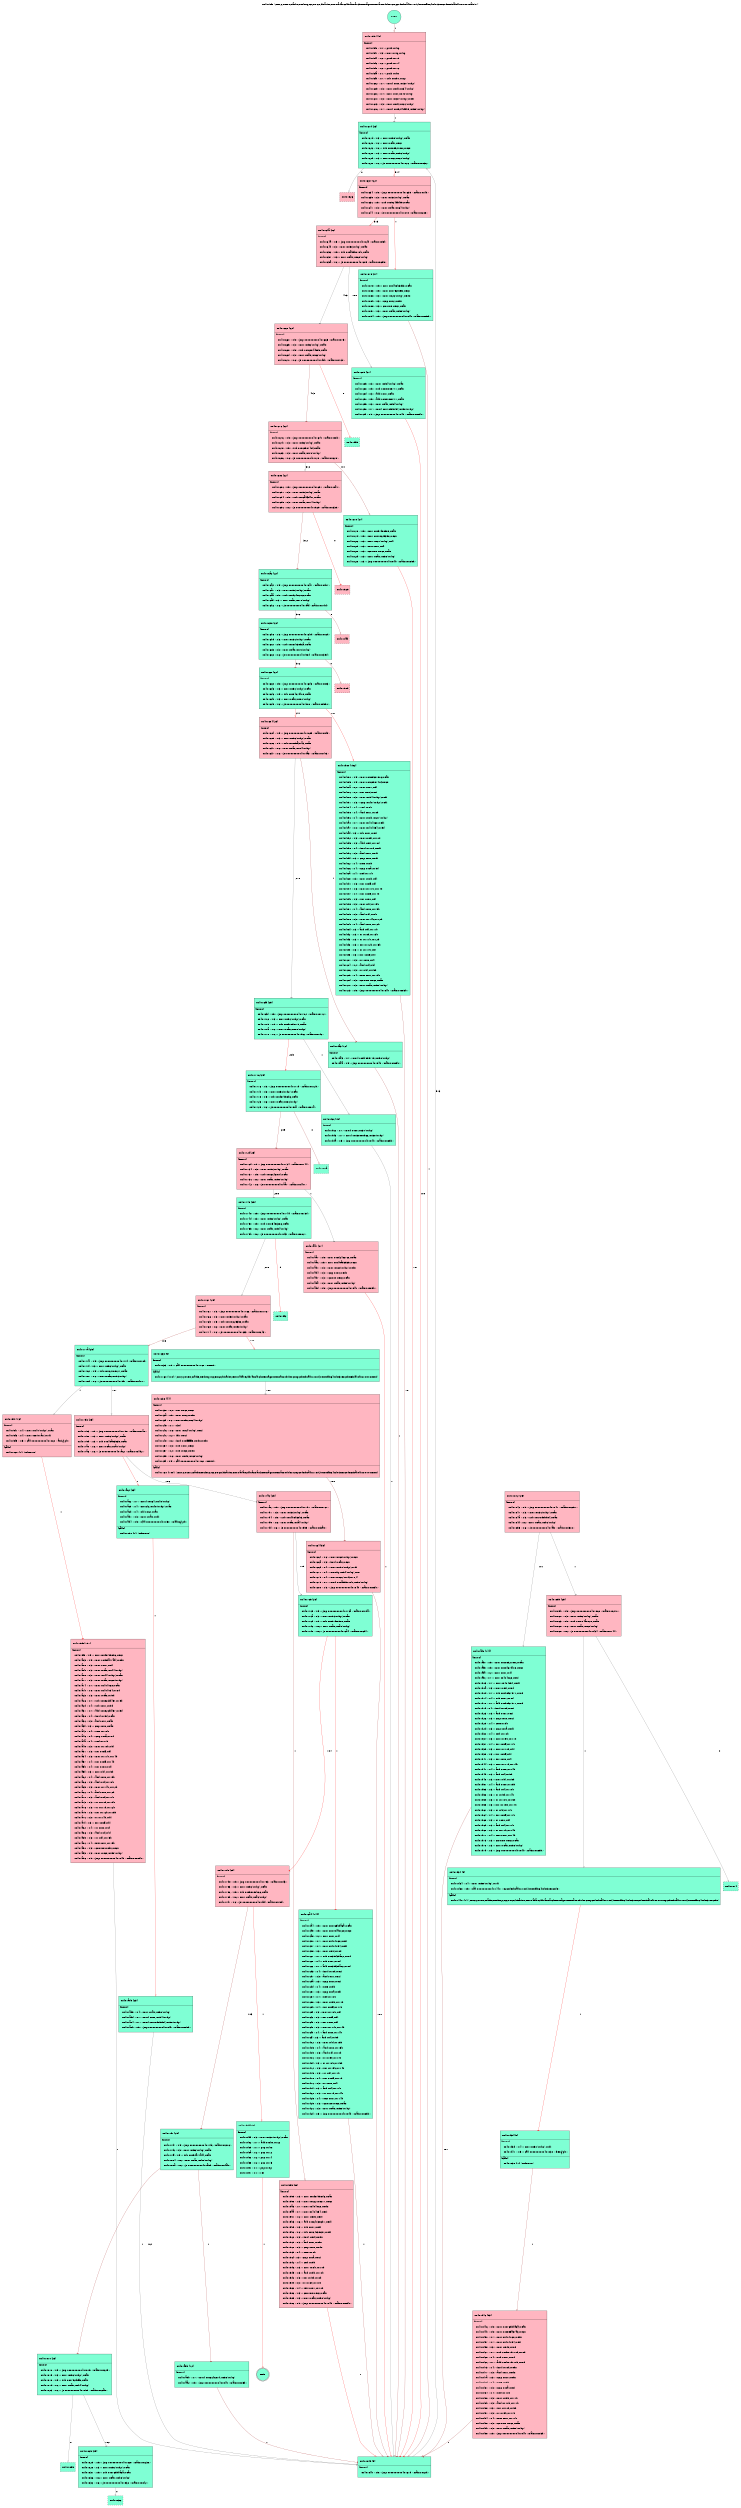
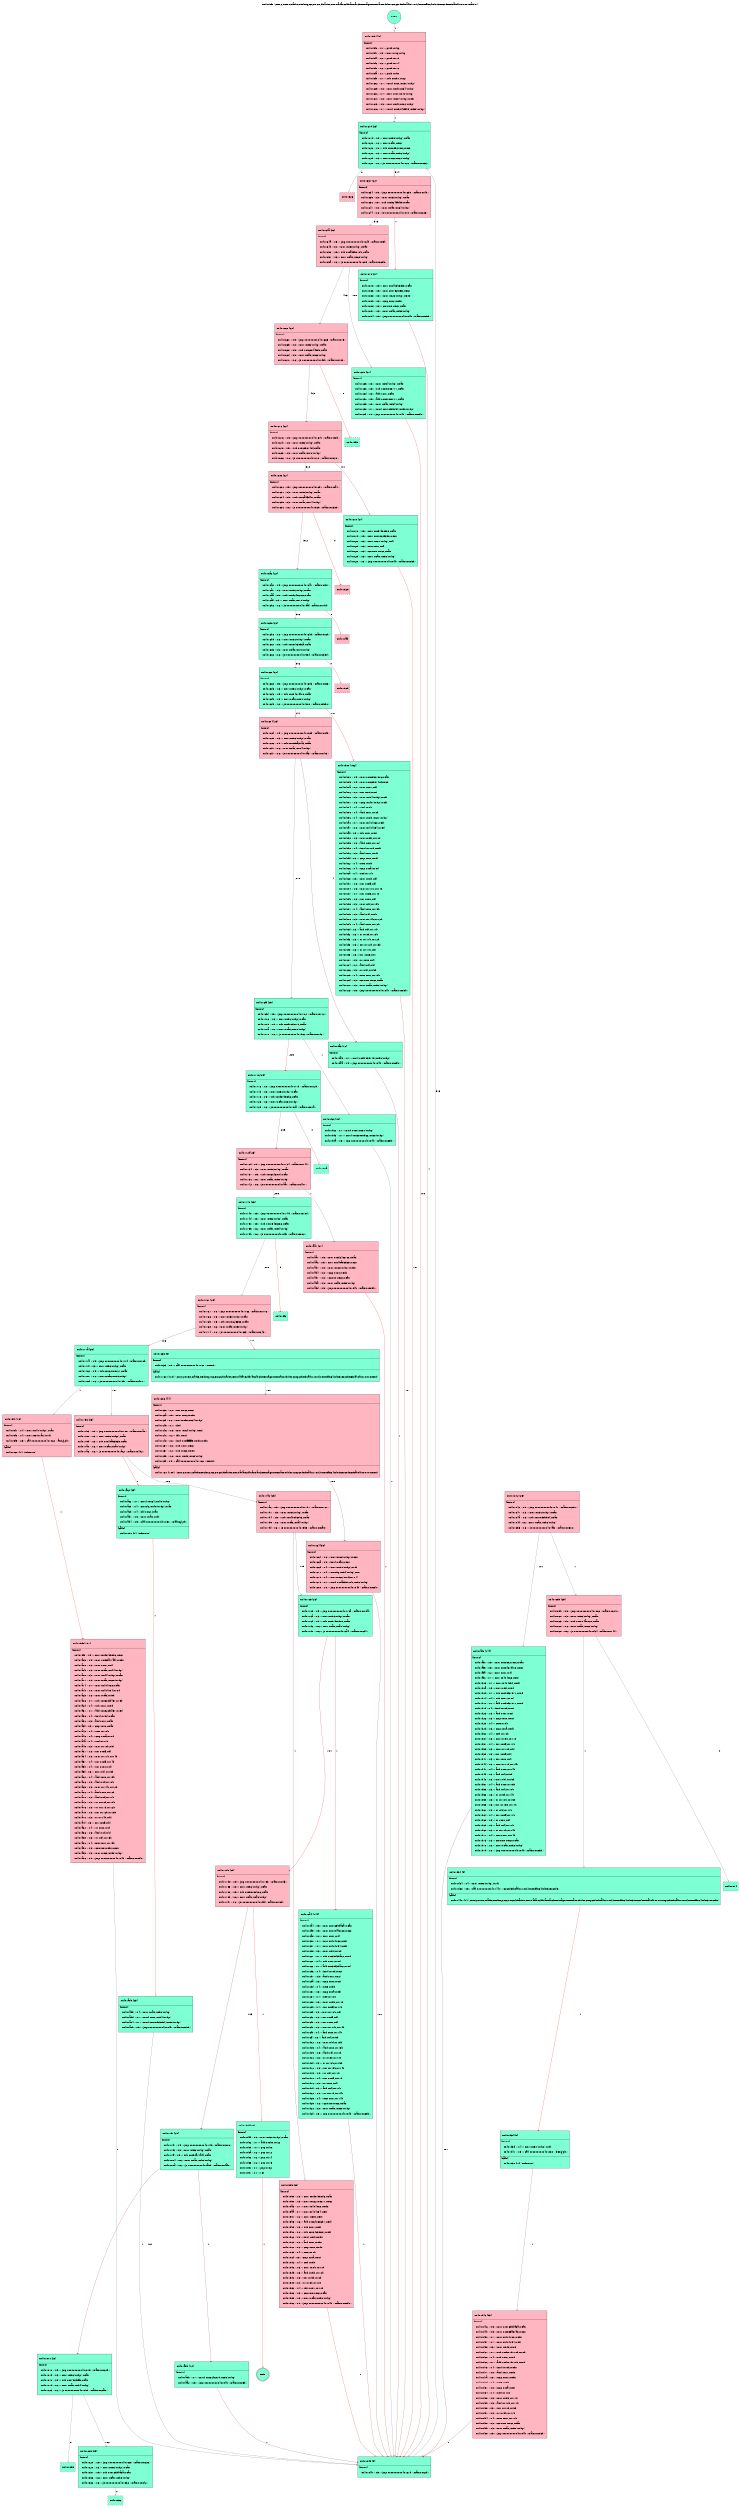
(287, 1055) -> (287, 1055)
